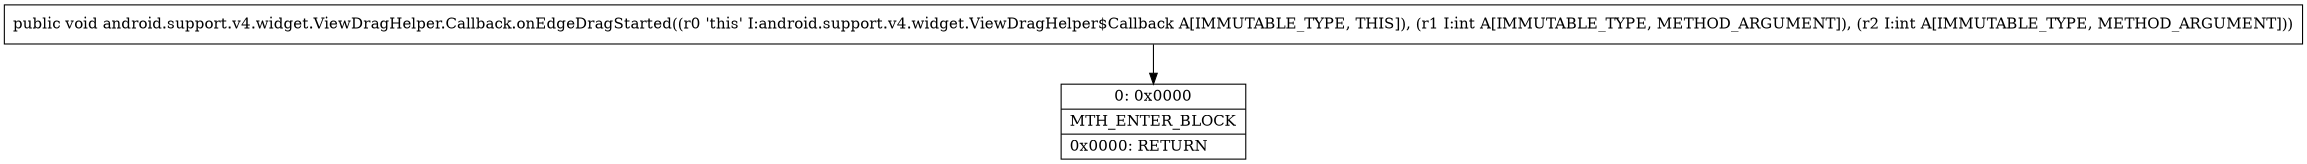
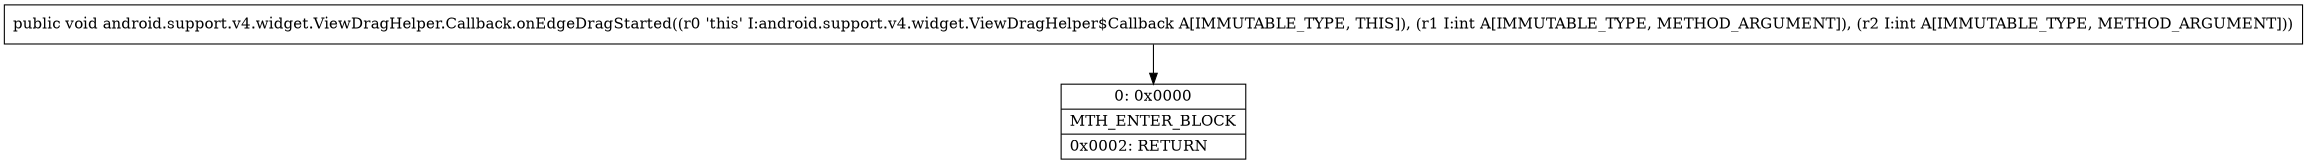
(1146, 146) -> (1146, 146)
